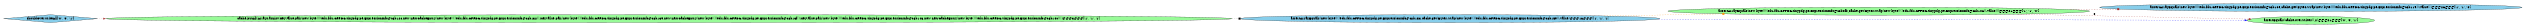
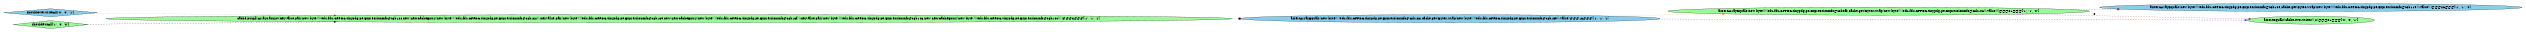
none -> (51, 25)
